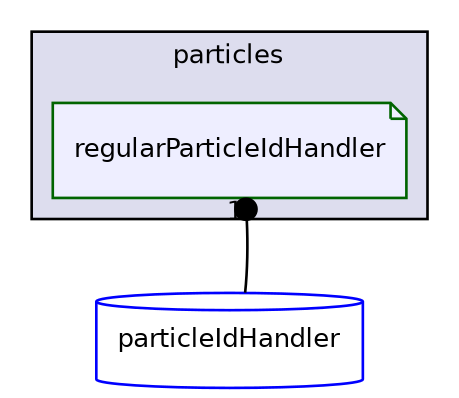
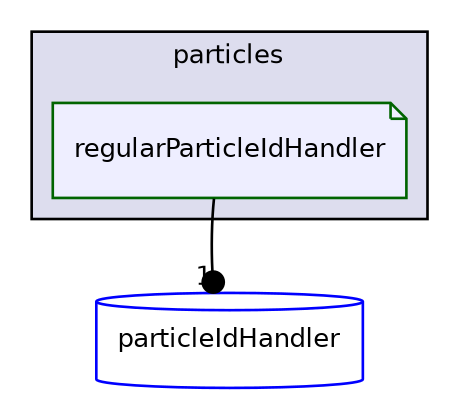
(247, 256) -> (212, 235)
